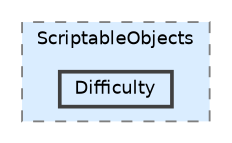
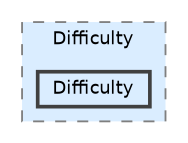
(116, 40) -> (94, 40)
